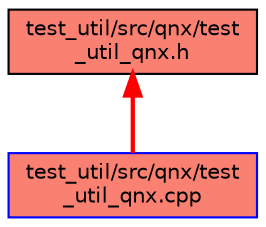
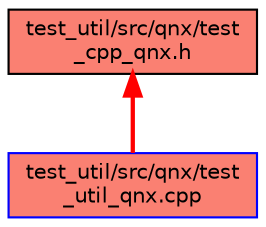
(133, 42) -> (133, 42)
